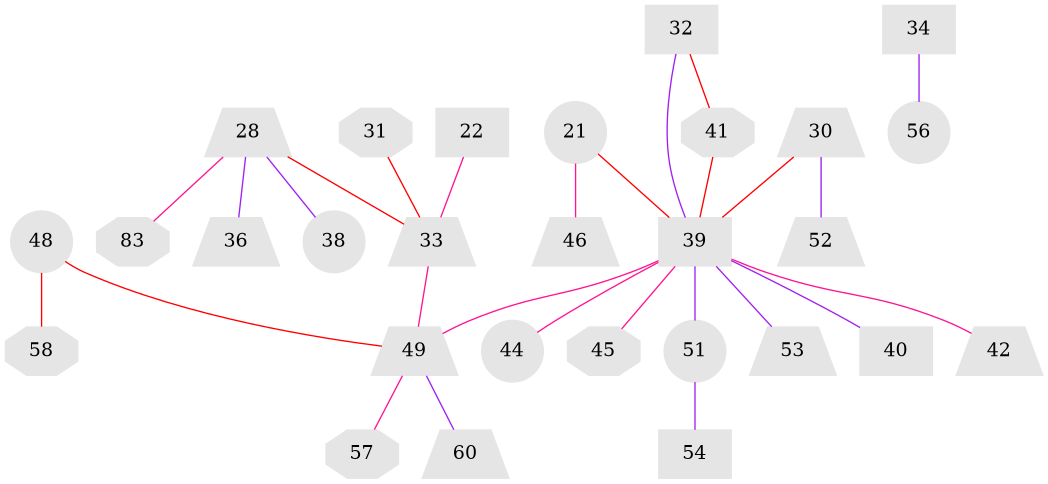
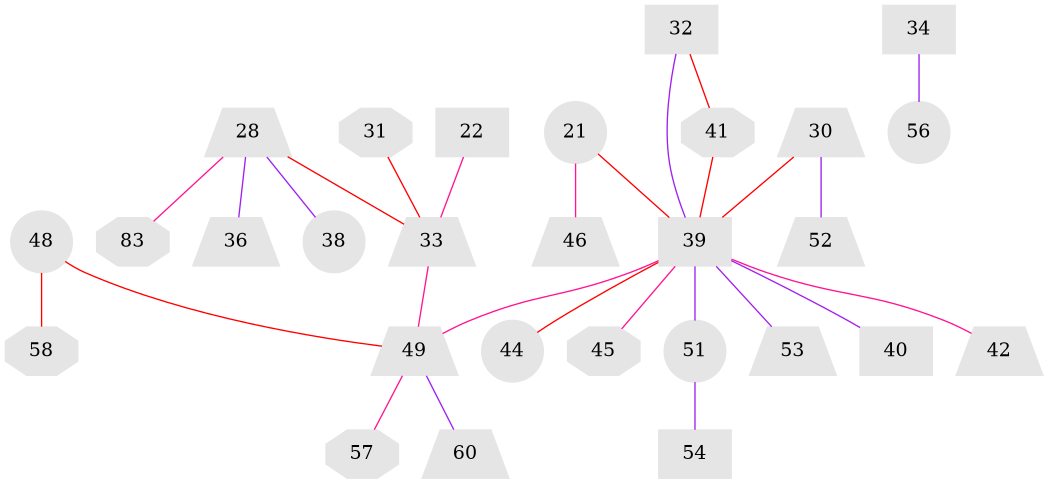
(597, 296) -> (597, 296)
